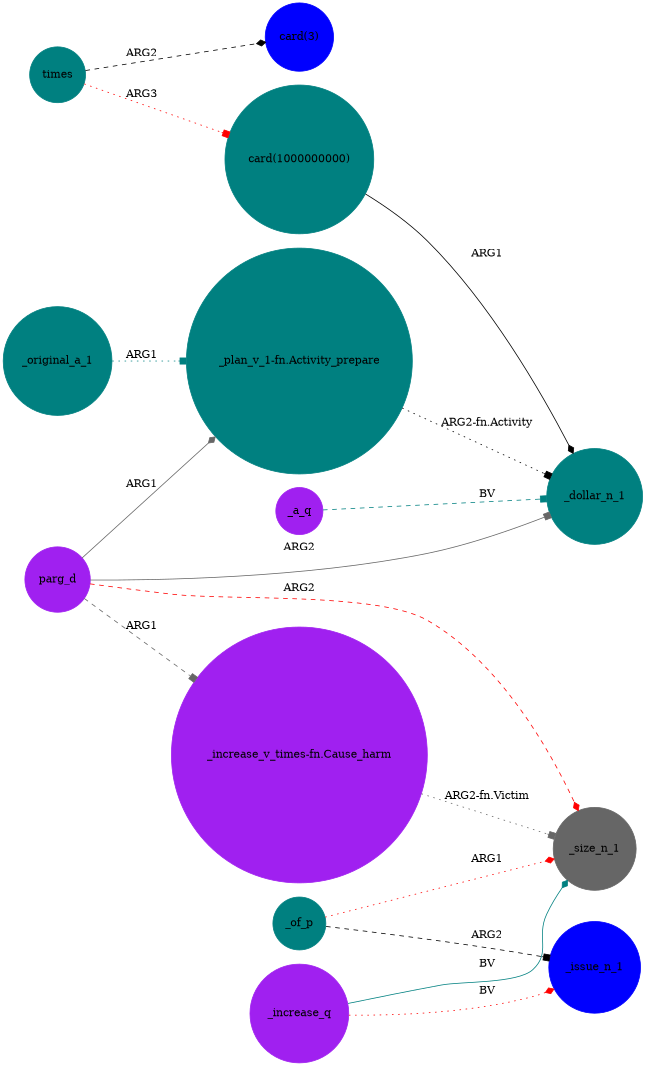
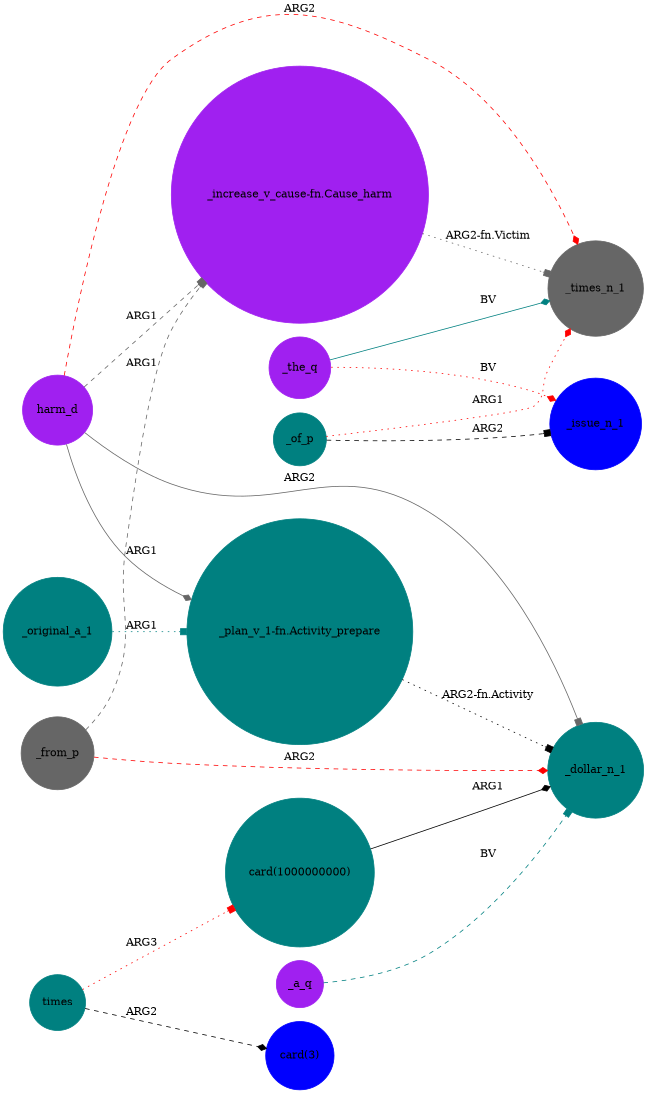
(58, 580) -> (58, 410)
none -> (58, 753)
(299, 755) -> (300, 195)
(595, 849) -> (596, 289)
(299, 1013) -> (300, 368)
